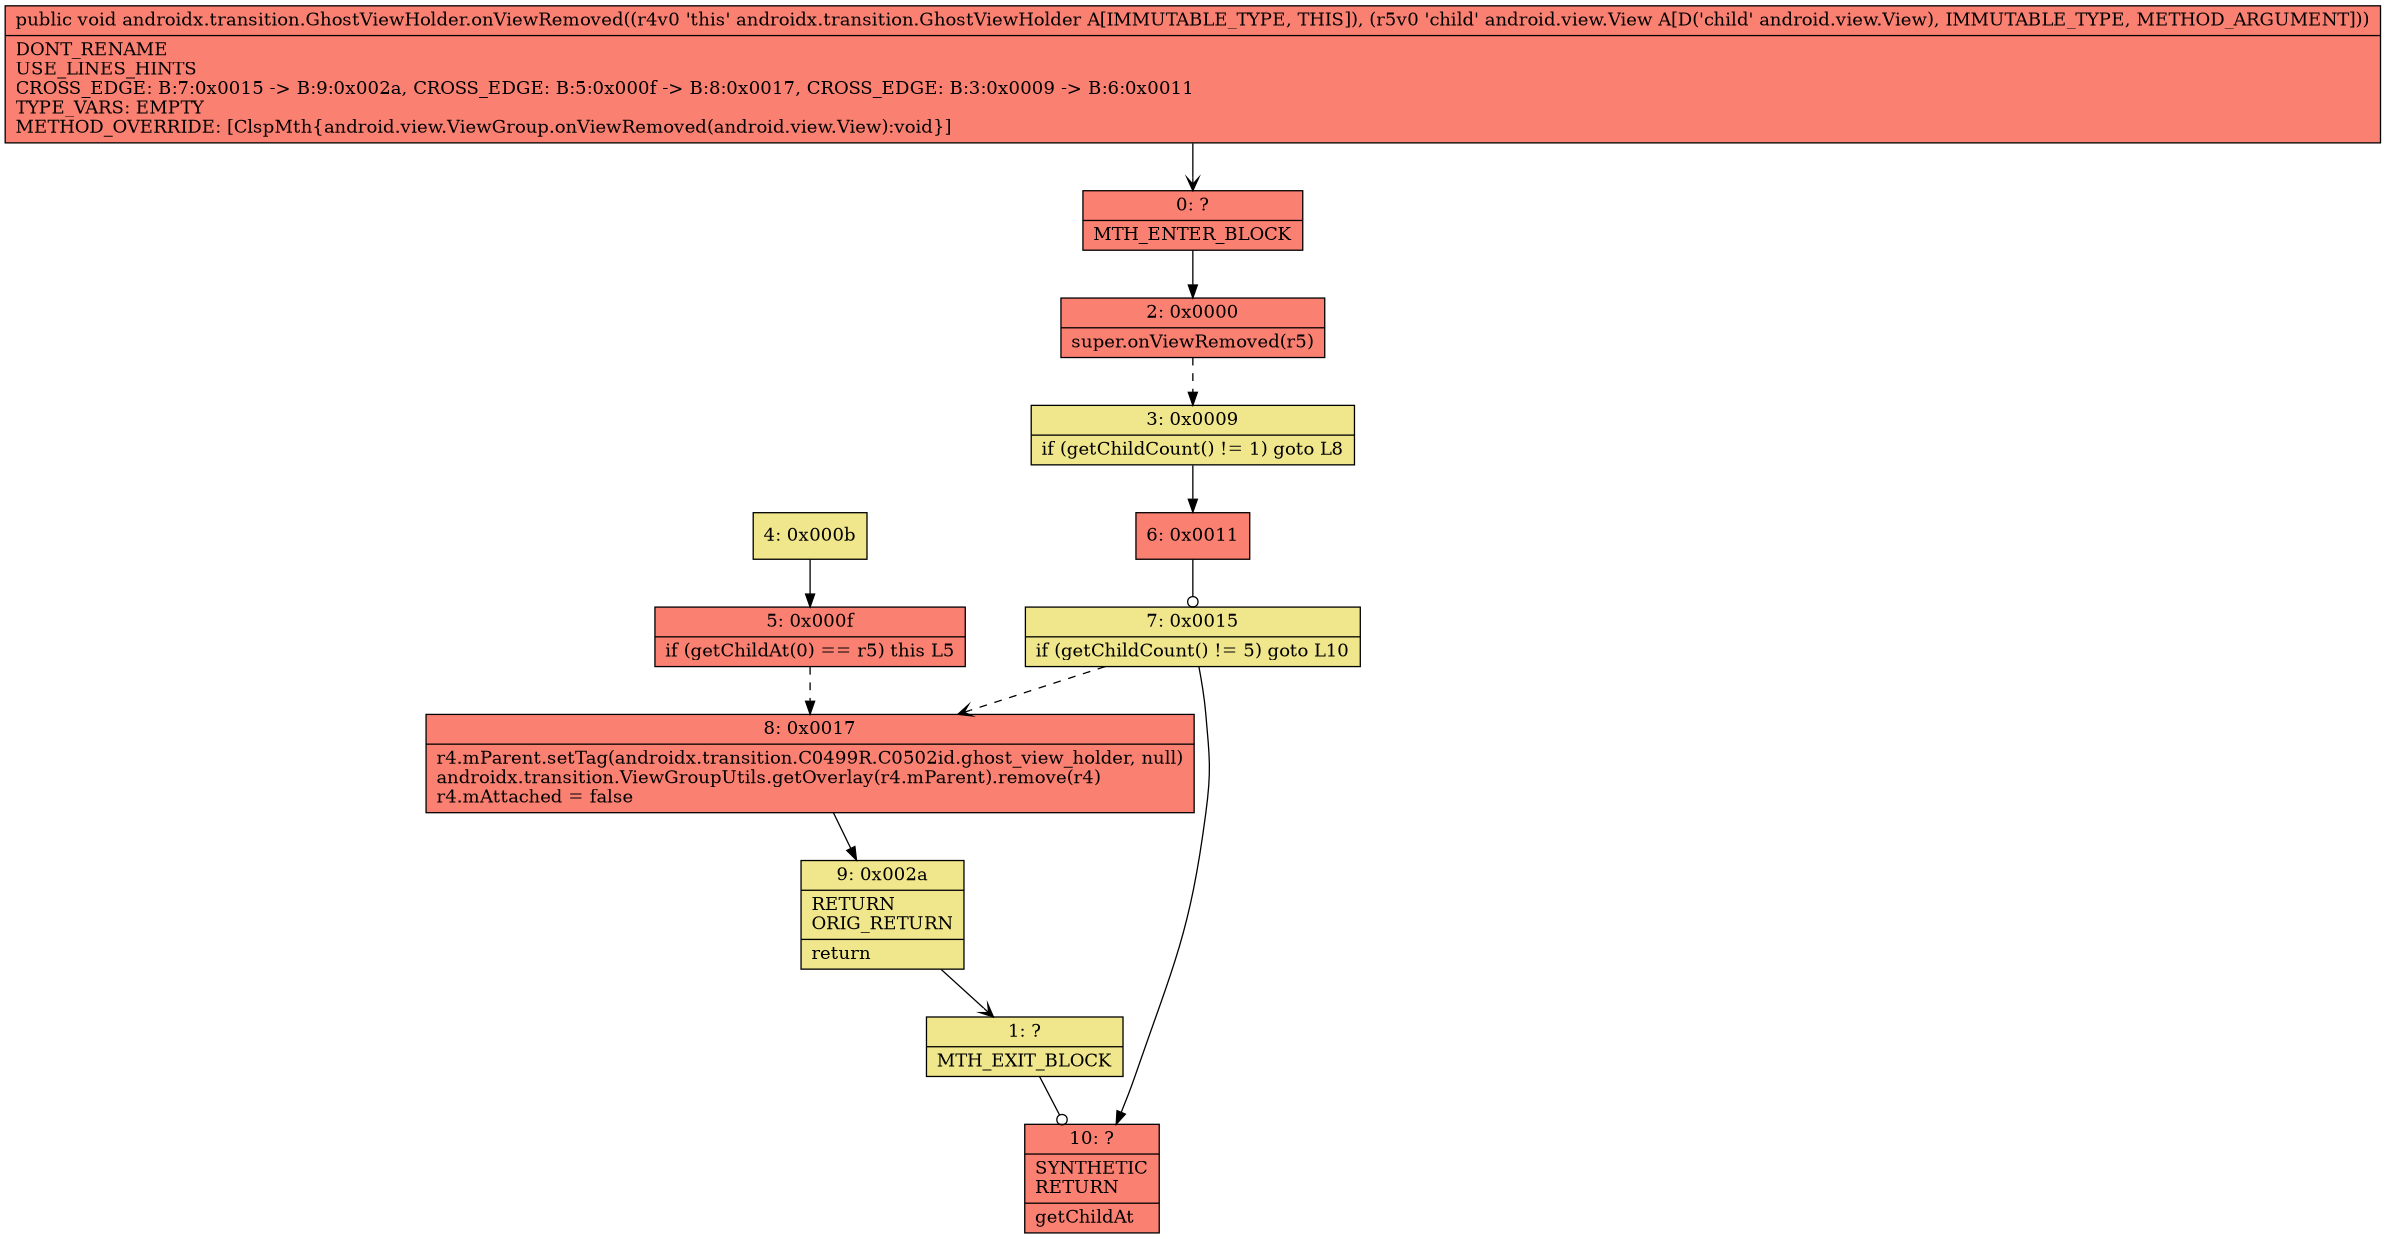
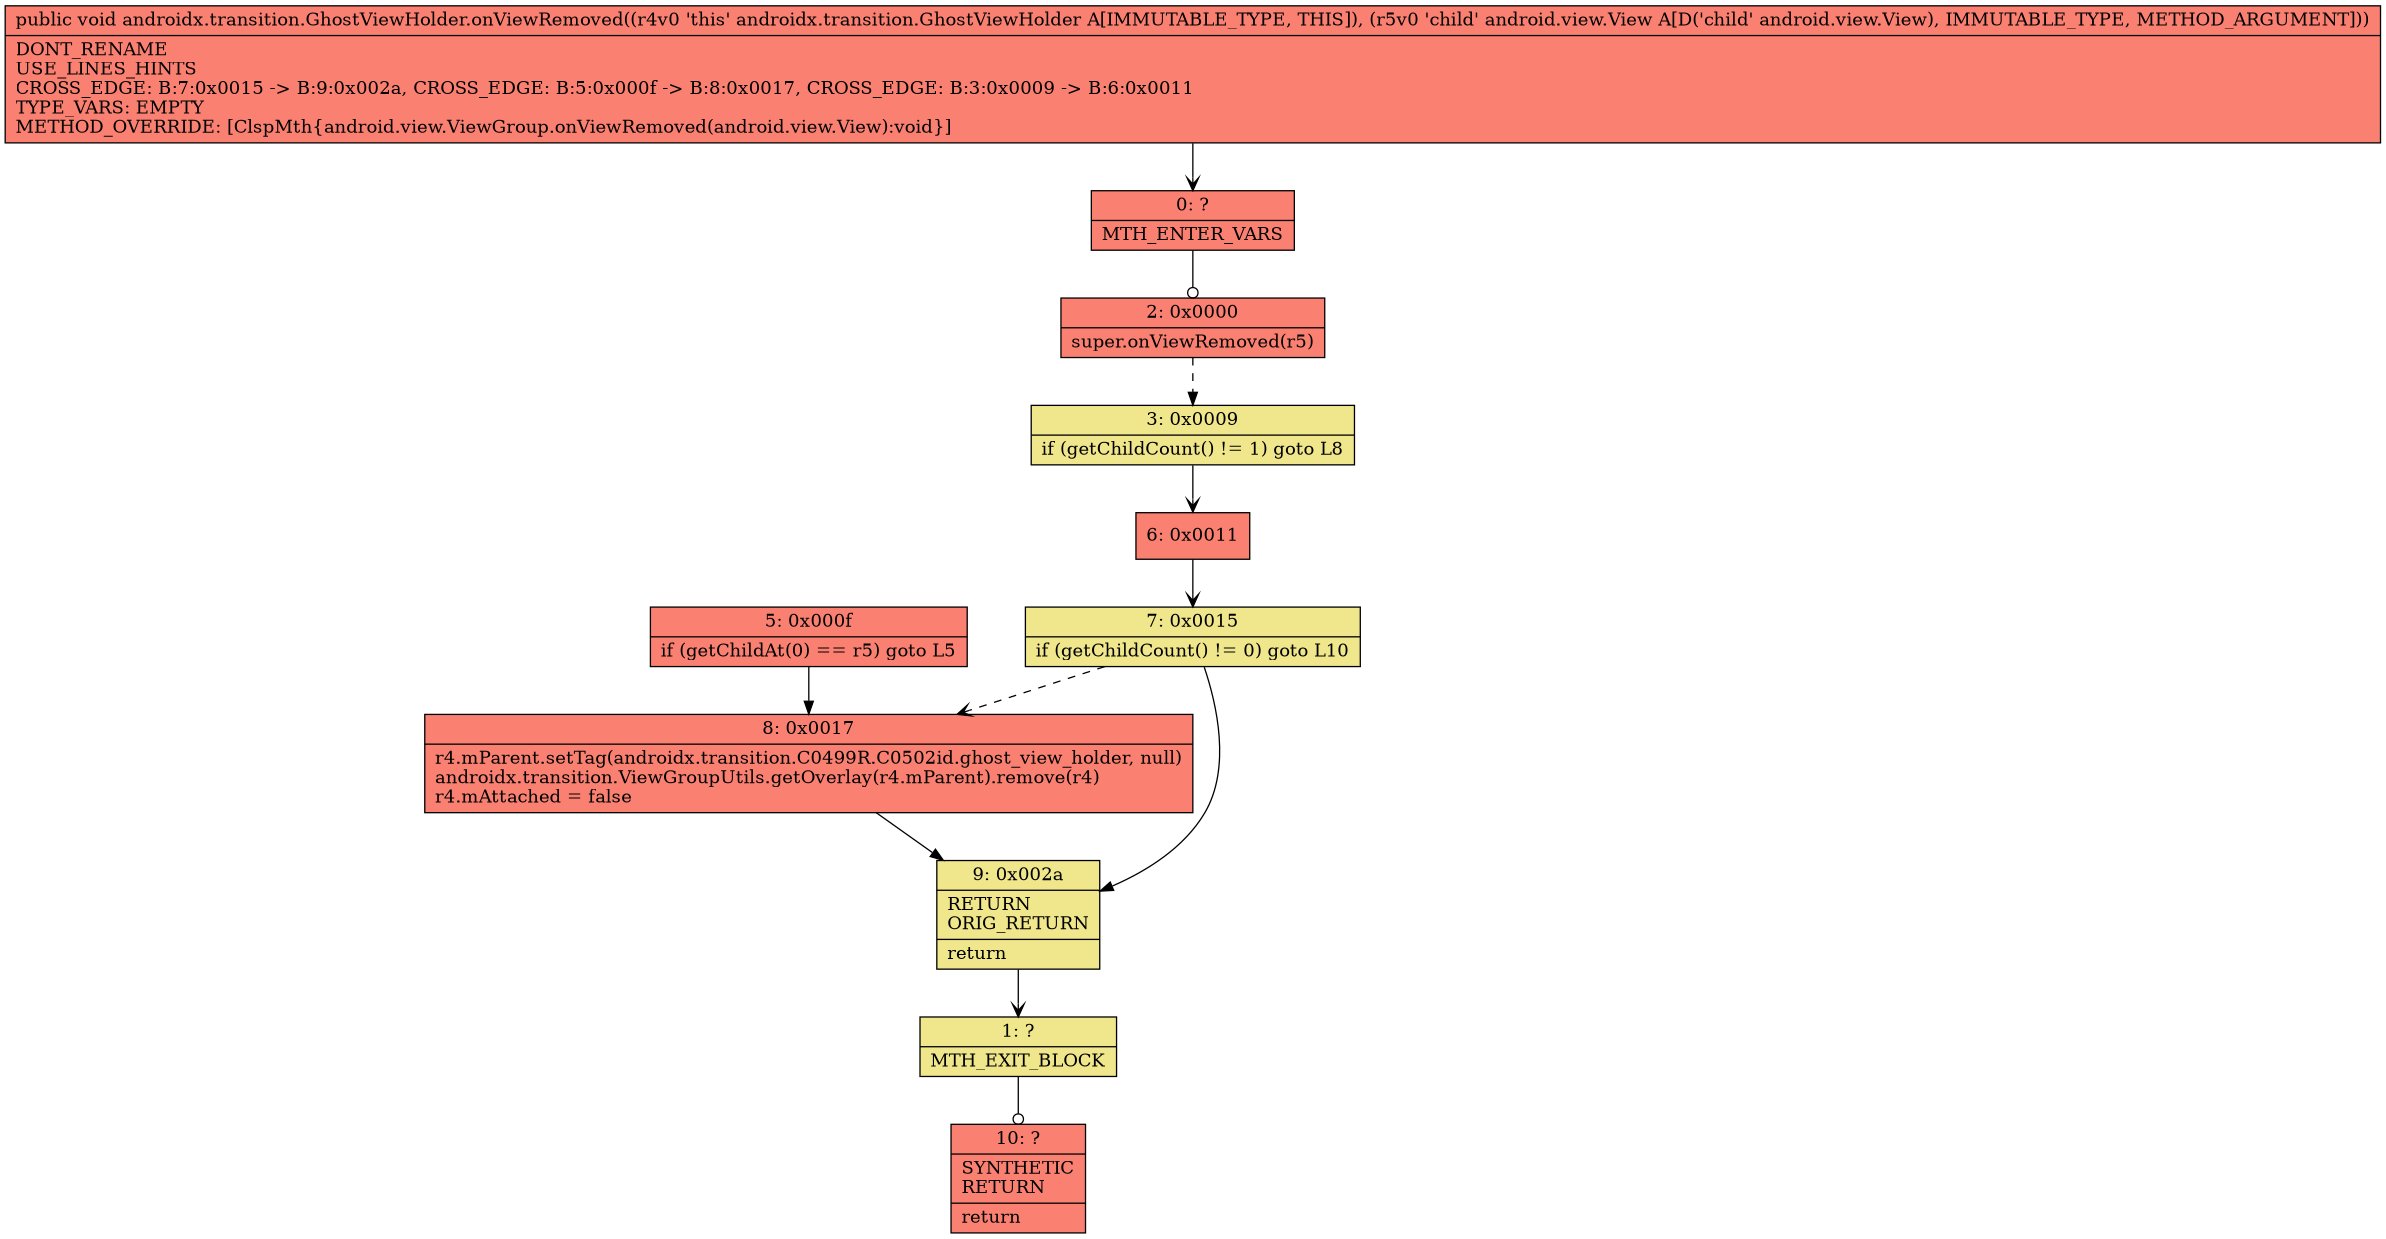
(1193, 235) -> (1193, 235)
(1193, 268) -> (1193, 269)
(1193, 482) -> (1193, 482)
(810, 536) -> none
(1193, 578) -> (1193, 577)
(810, 651) -> (809, 651)
(1193, 651) -> (1193, 651)
(810, 684) -> (809, 684)
(1192, 894) -> (1211, 799)
(1085, 1217) -> (991, 1217)
